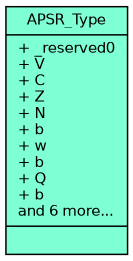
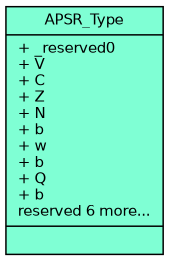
(66, 211) -> (85, 211)
